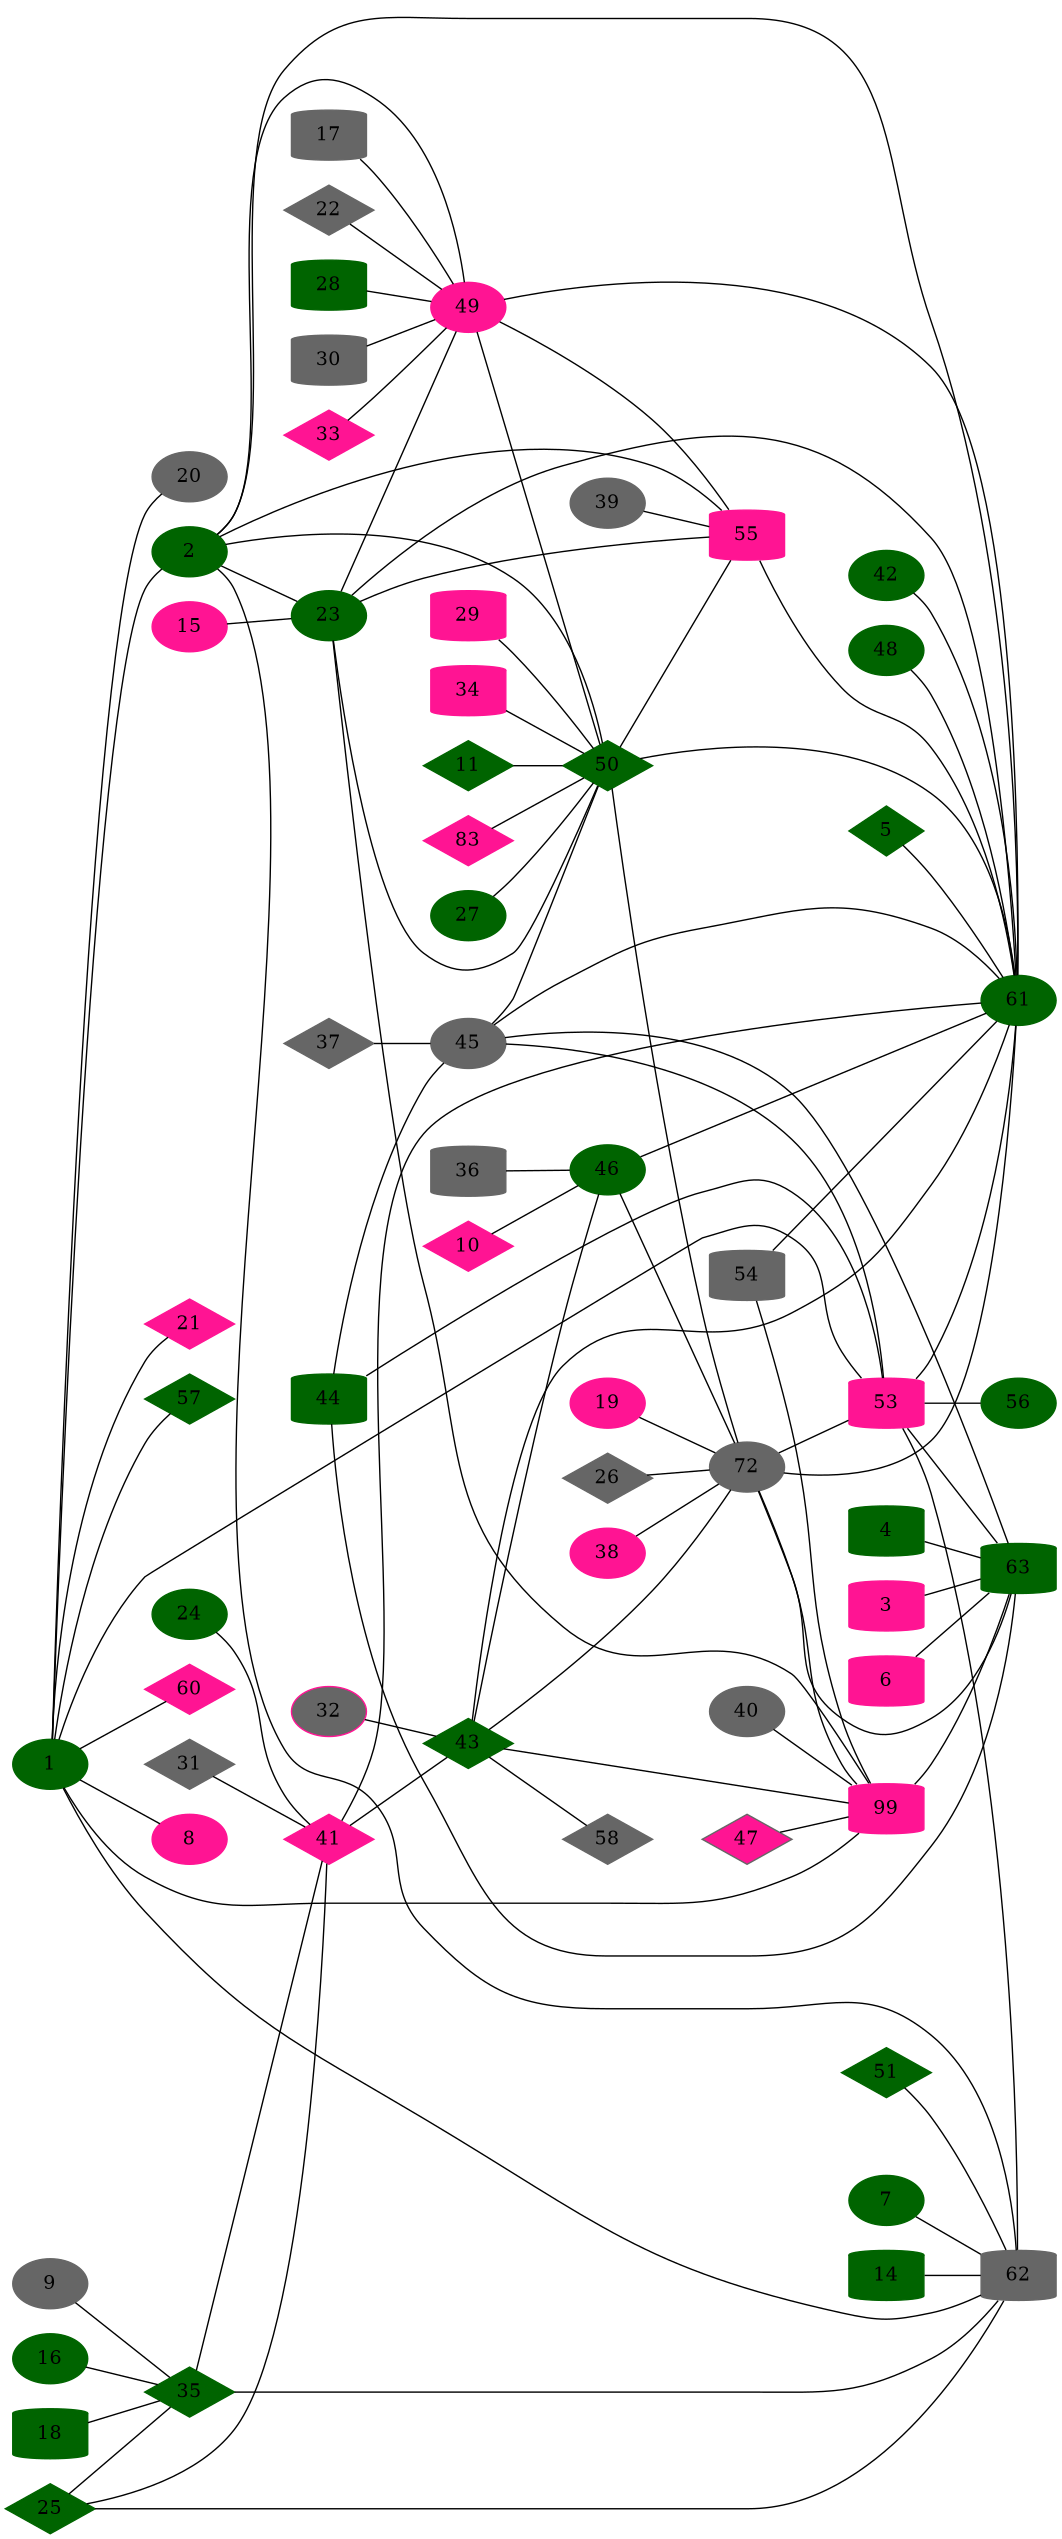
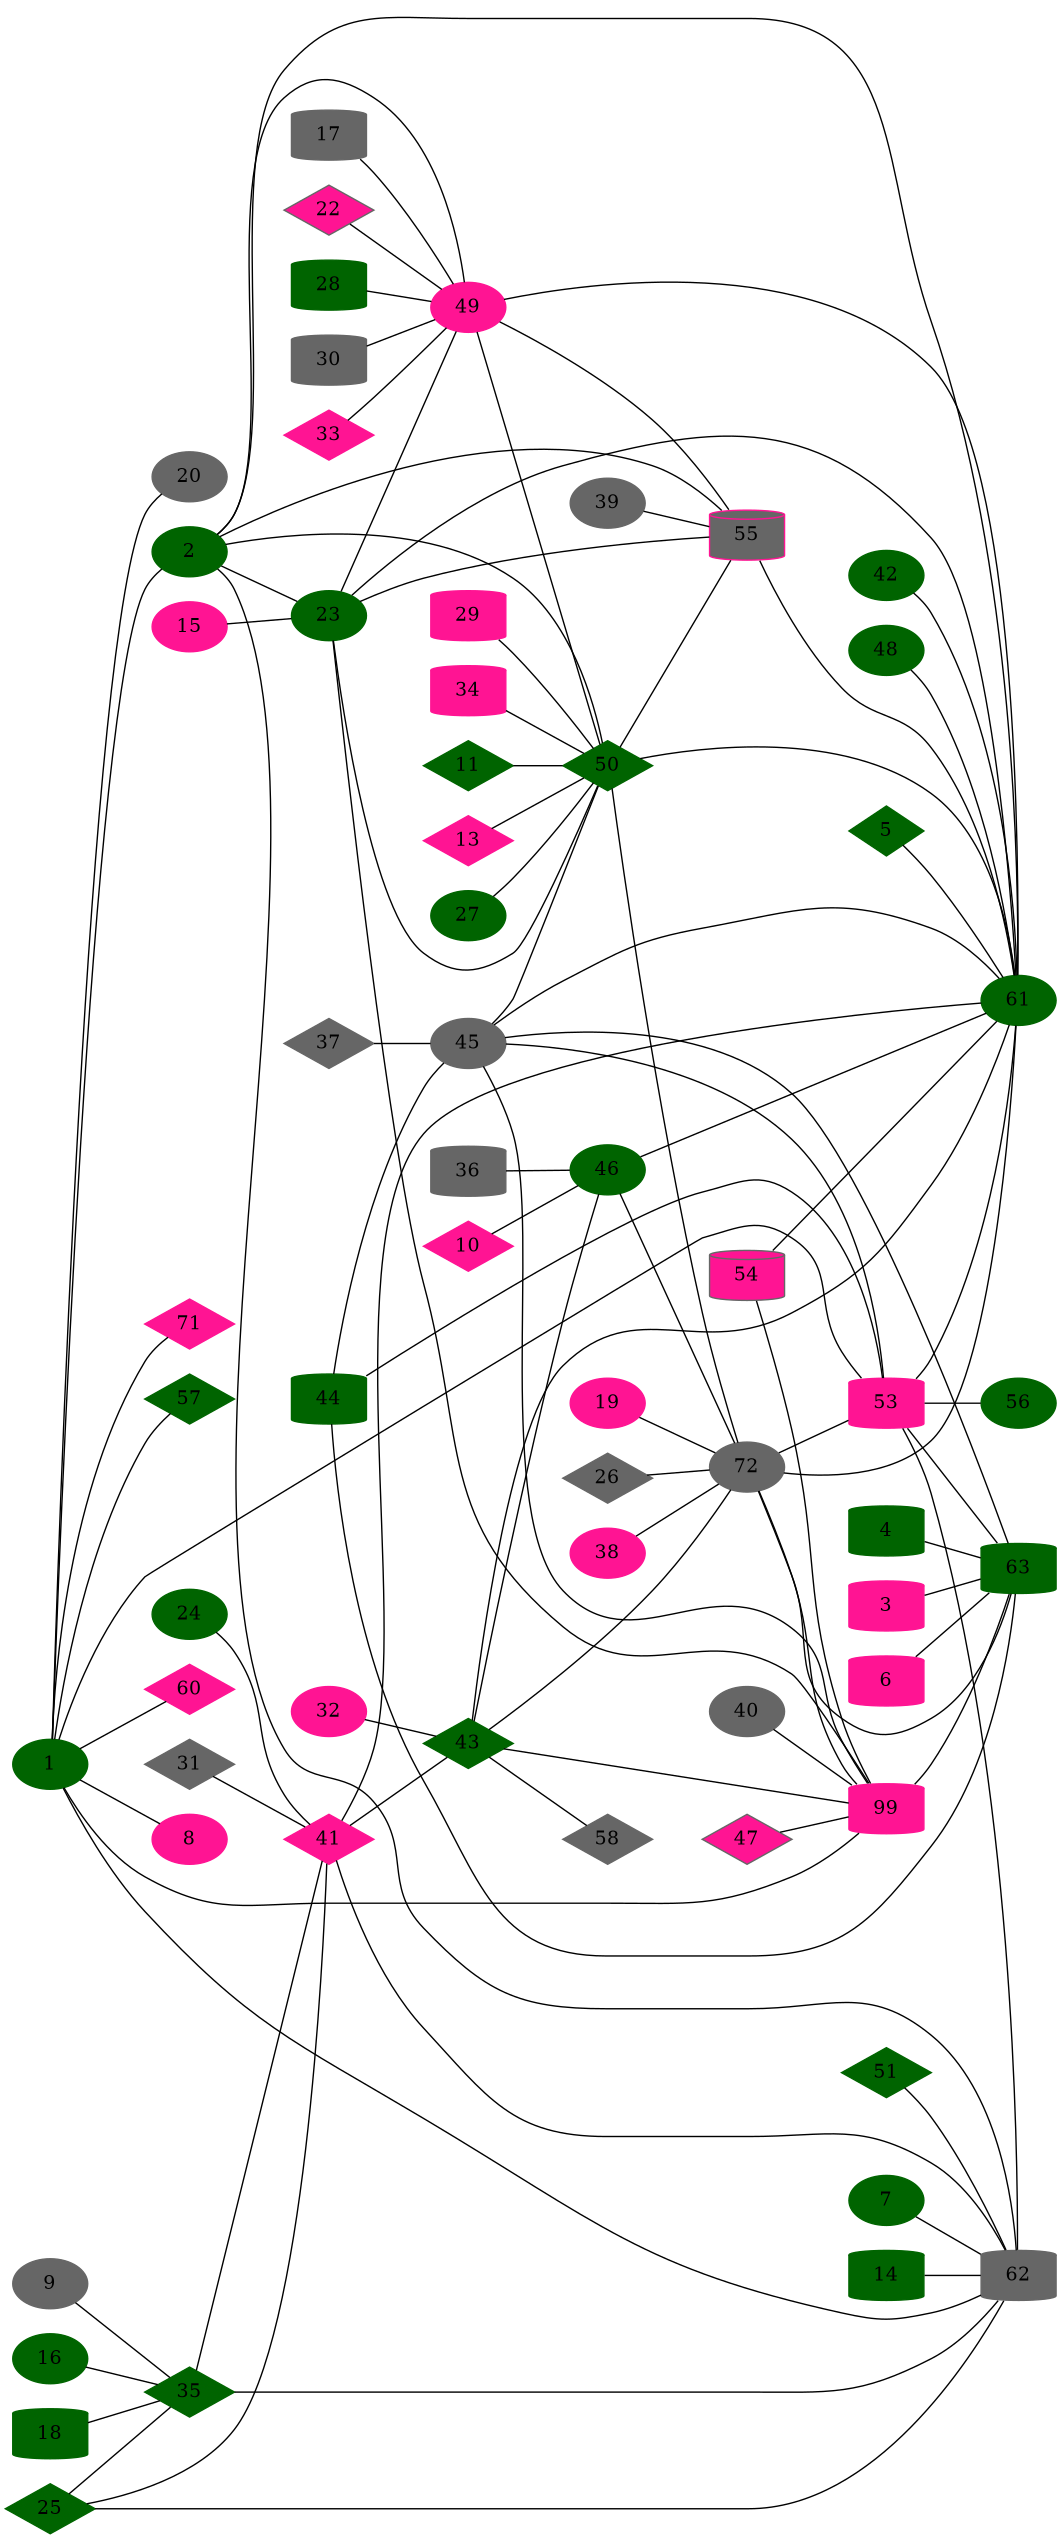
(329, 210) -> (329, 210)
(747, 535) -> (747, 535)
(468, 841) -> (468, 841)
(747, 1275) -> (747, 1275)
(190, 1324) -> (190, 1324)
none -> (538, 1537)
(329, 1712) -> (329, 1712)
none -> (623, 2137)
